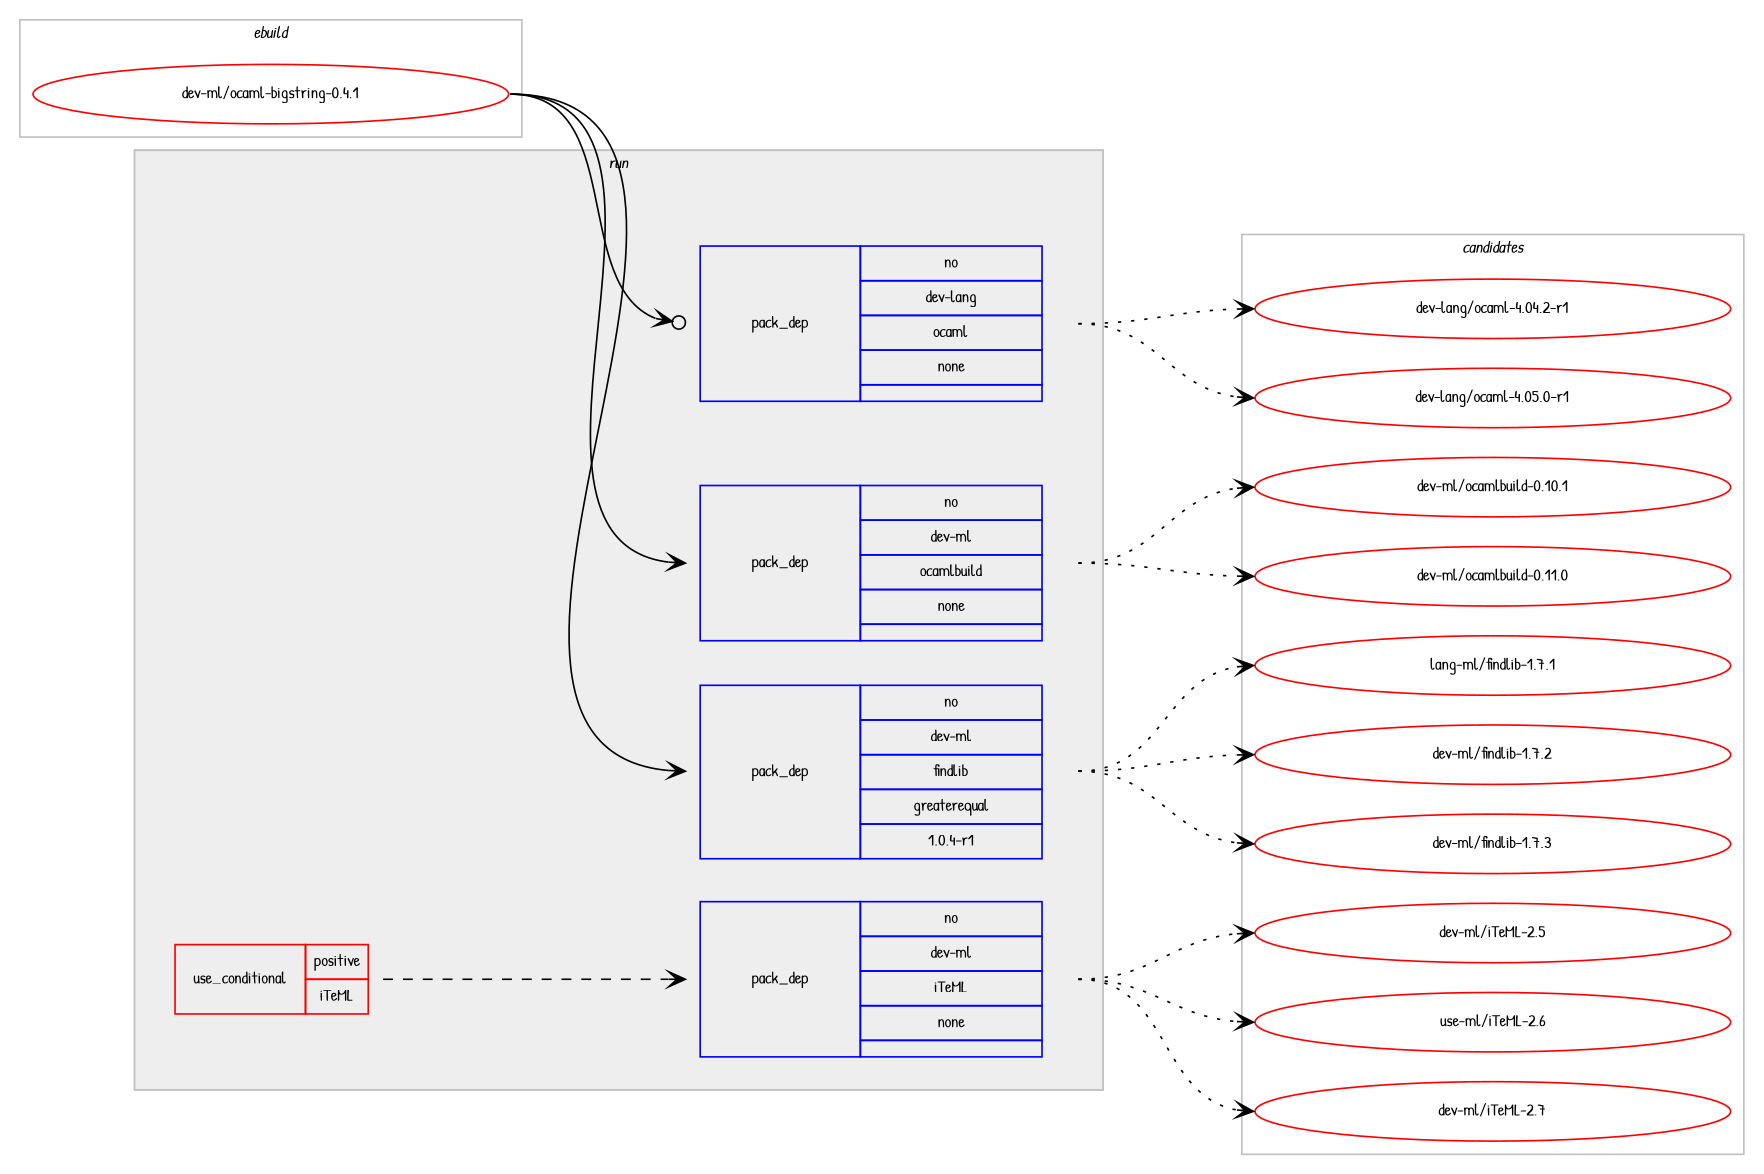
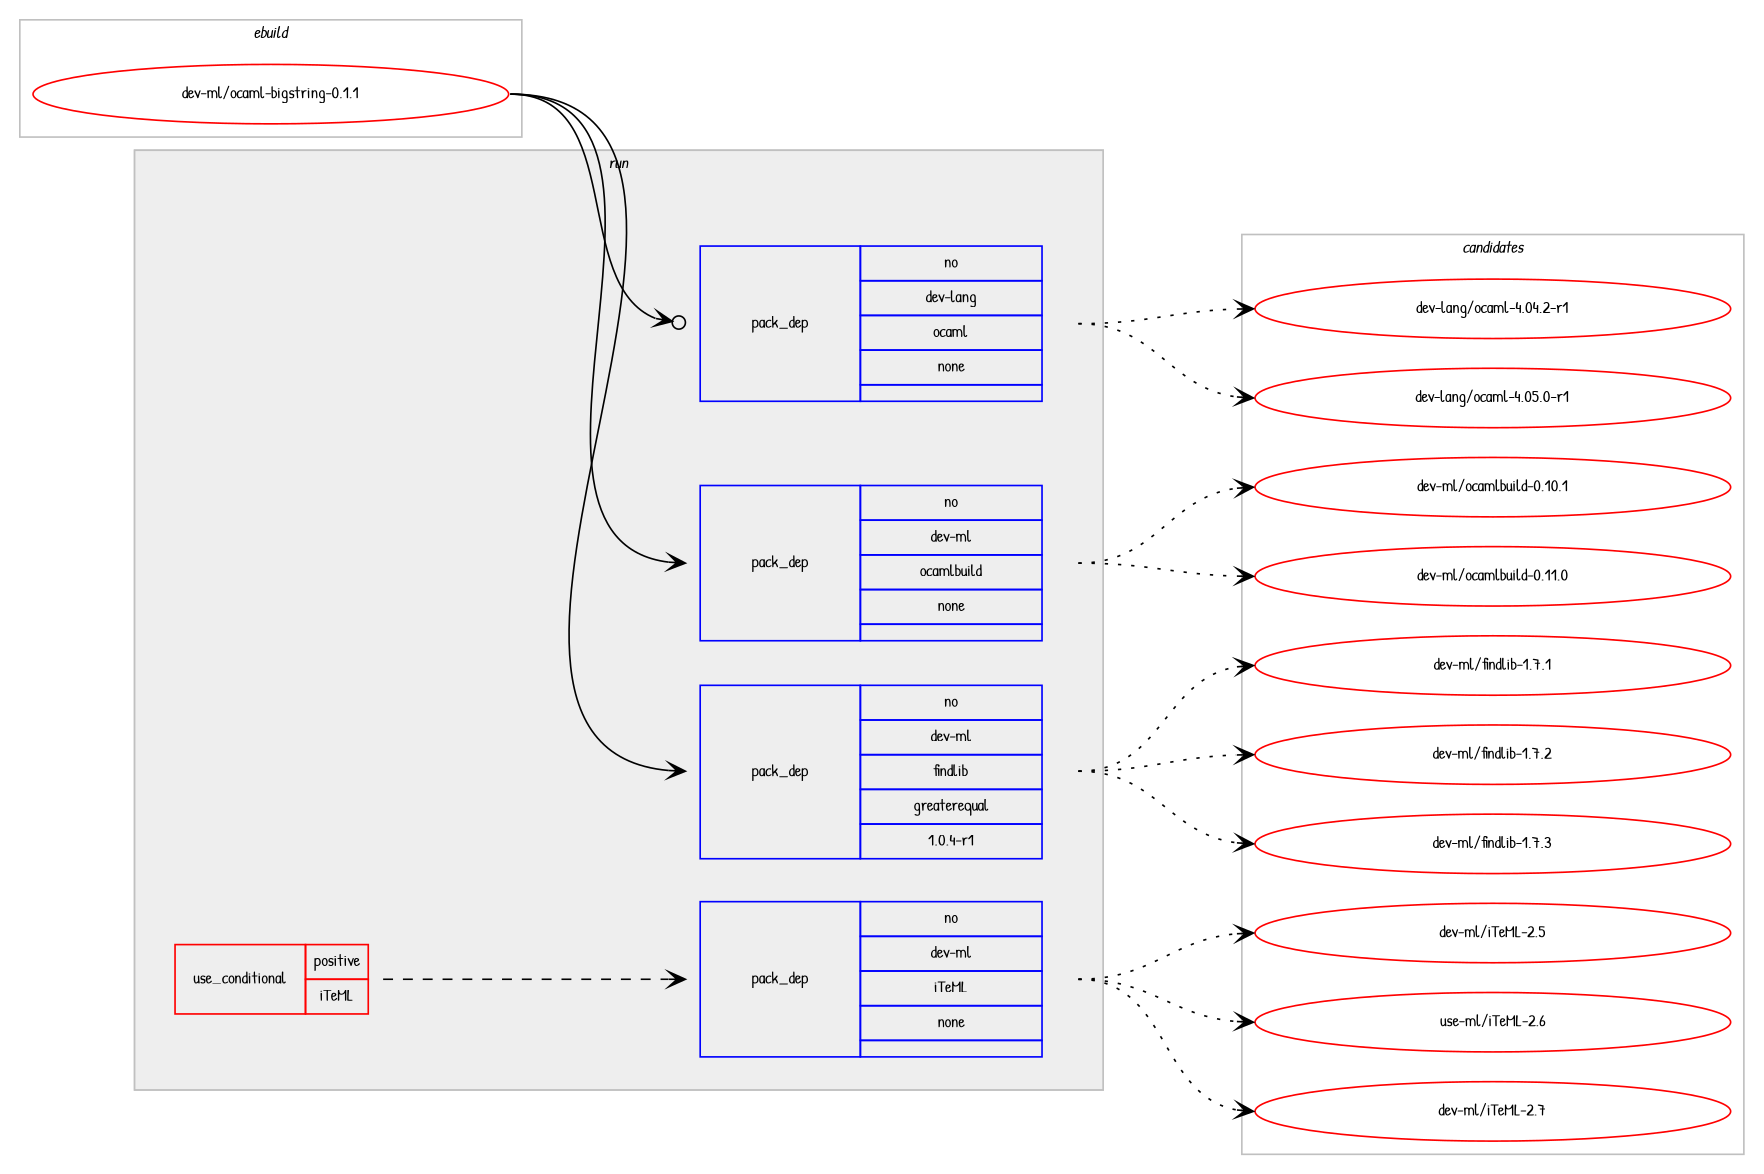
(271, 94) -> (271, 94)
(1493, 666) -> (1493, 666)
